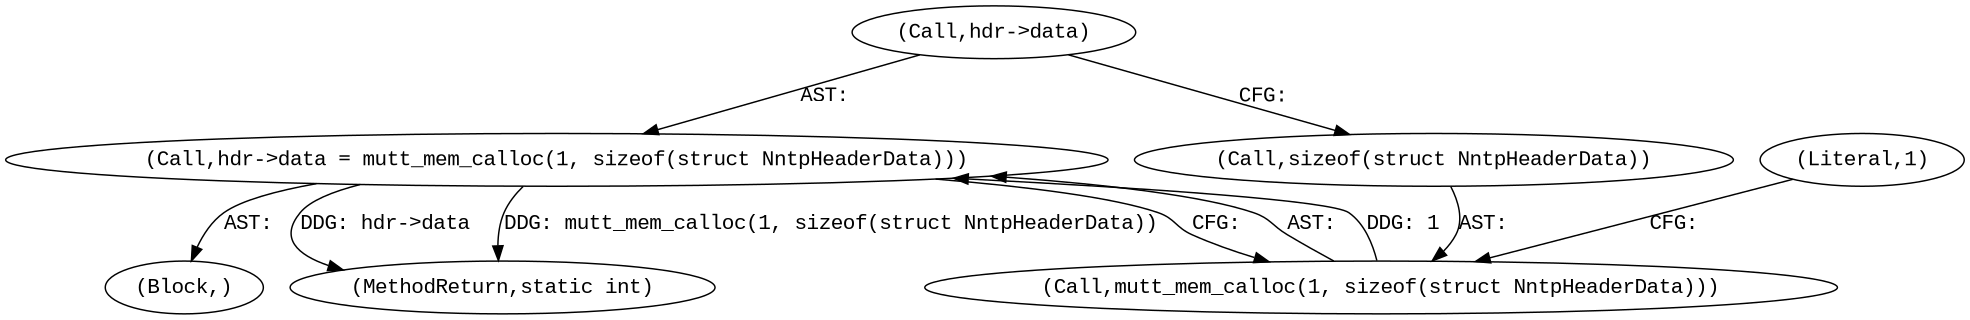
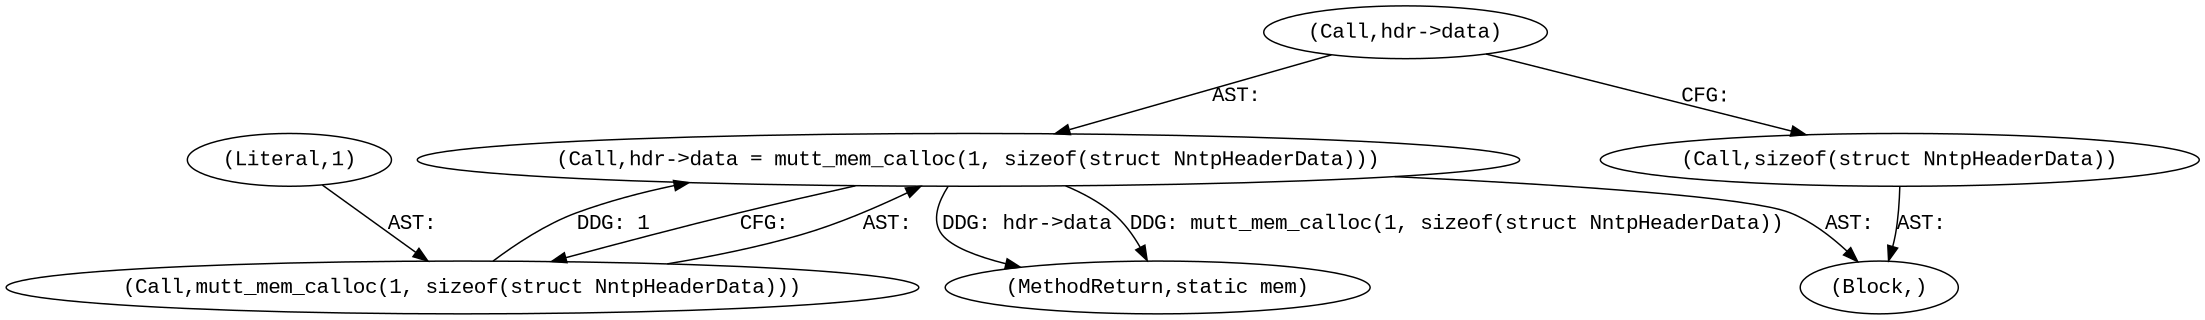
(1460, 221) -> (1898, 217)
(1680, 224) -> (418, 224)
(503, 287) -> (1158, 287)
